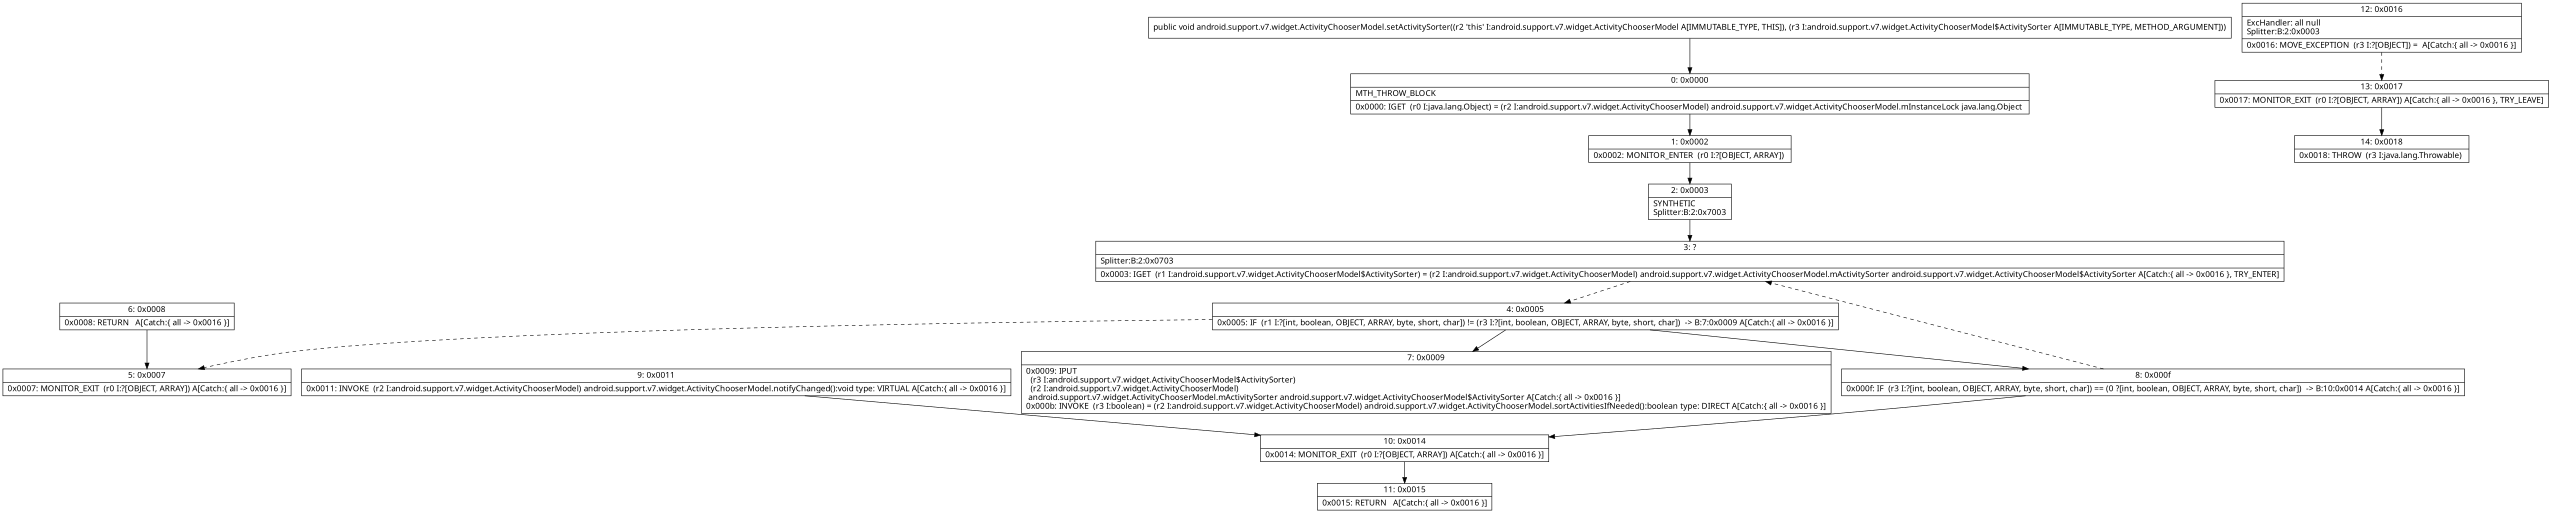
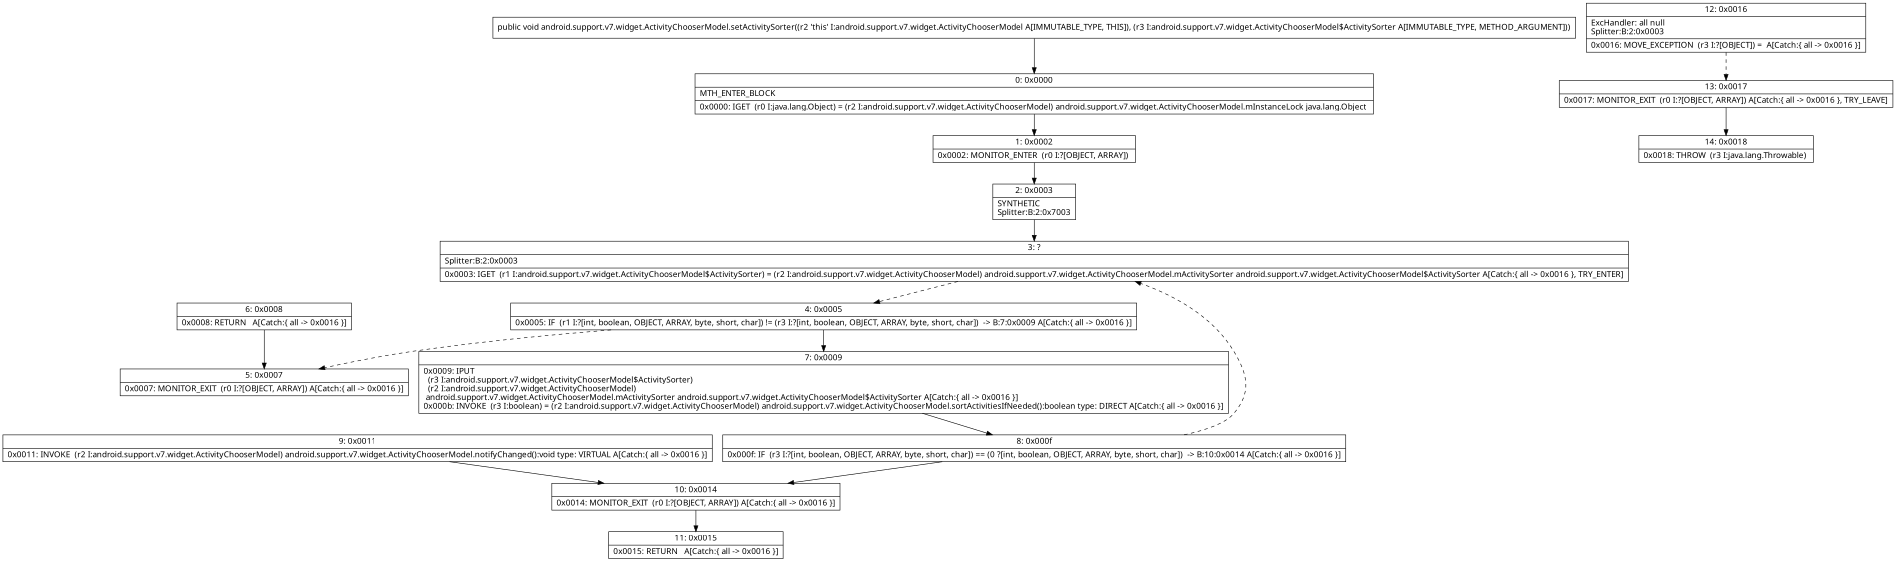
(1396, 94) -> (738, 94)
(1137, 261) -> (482, 261)
(1836, 349) -> (954, 423)
